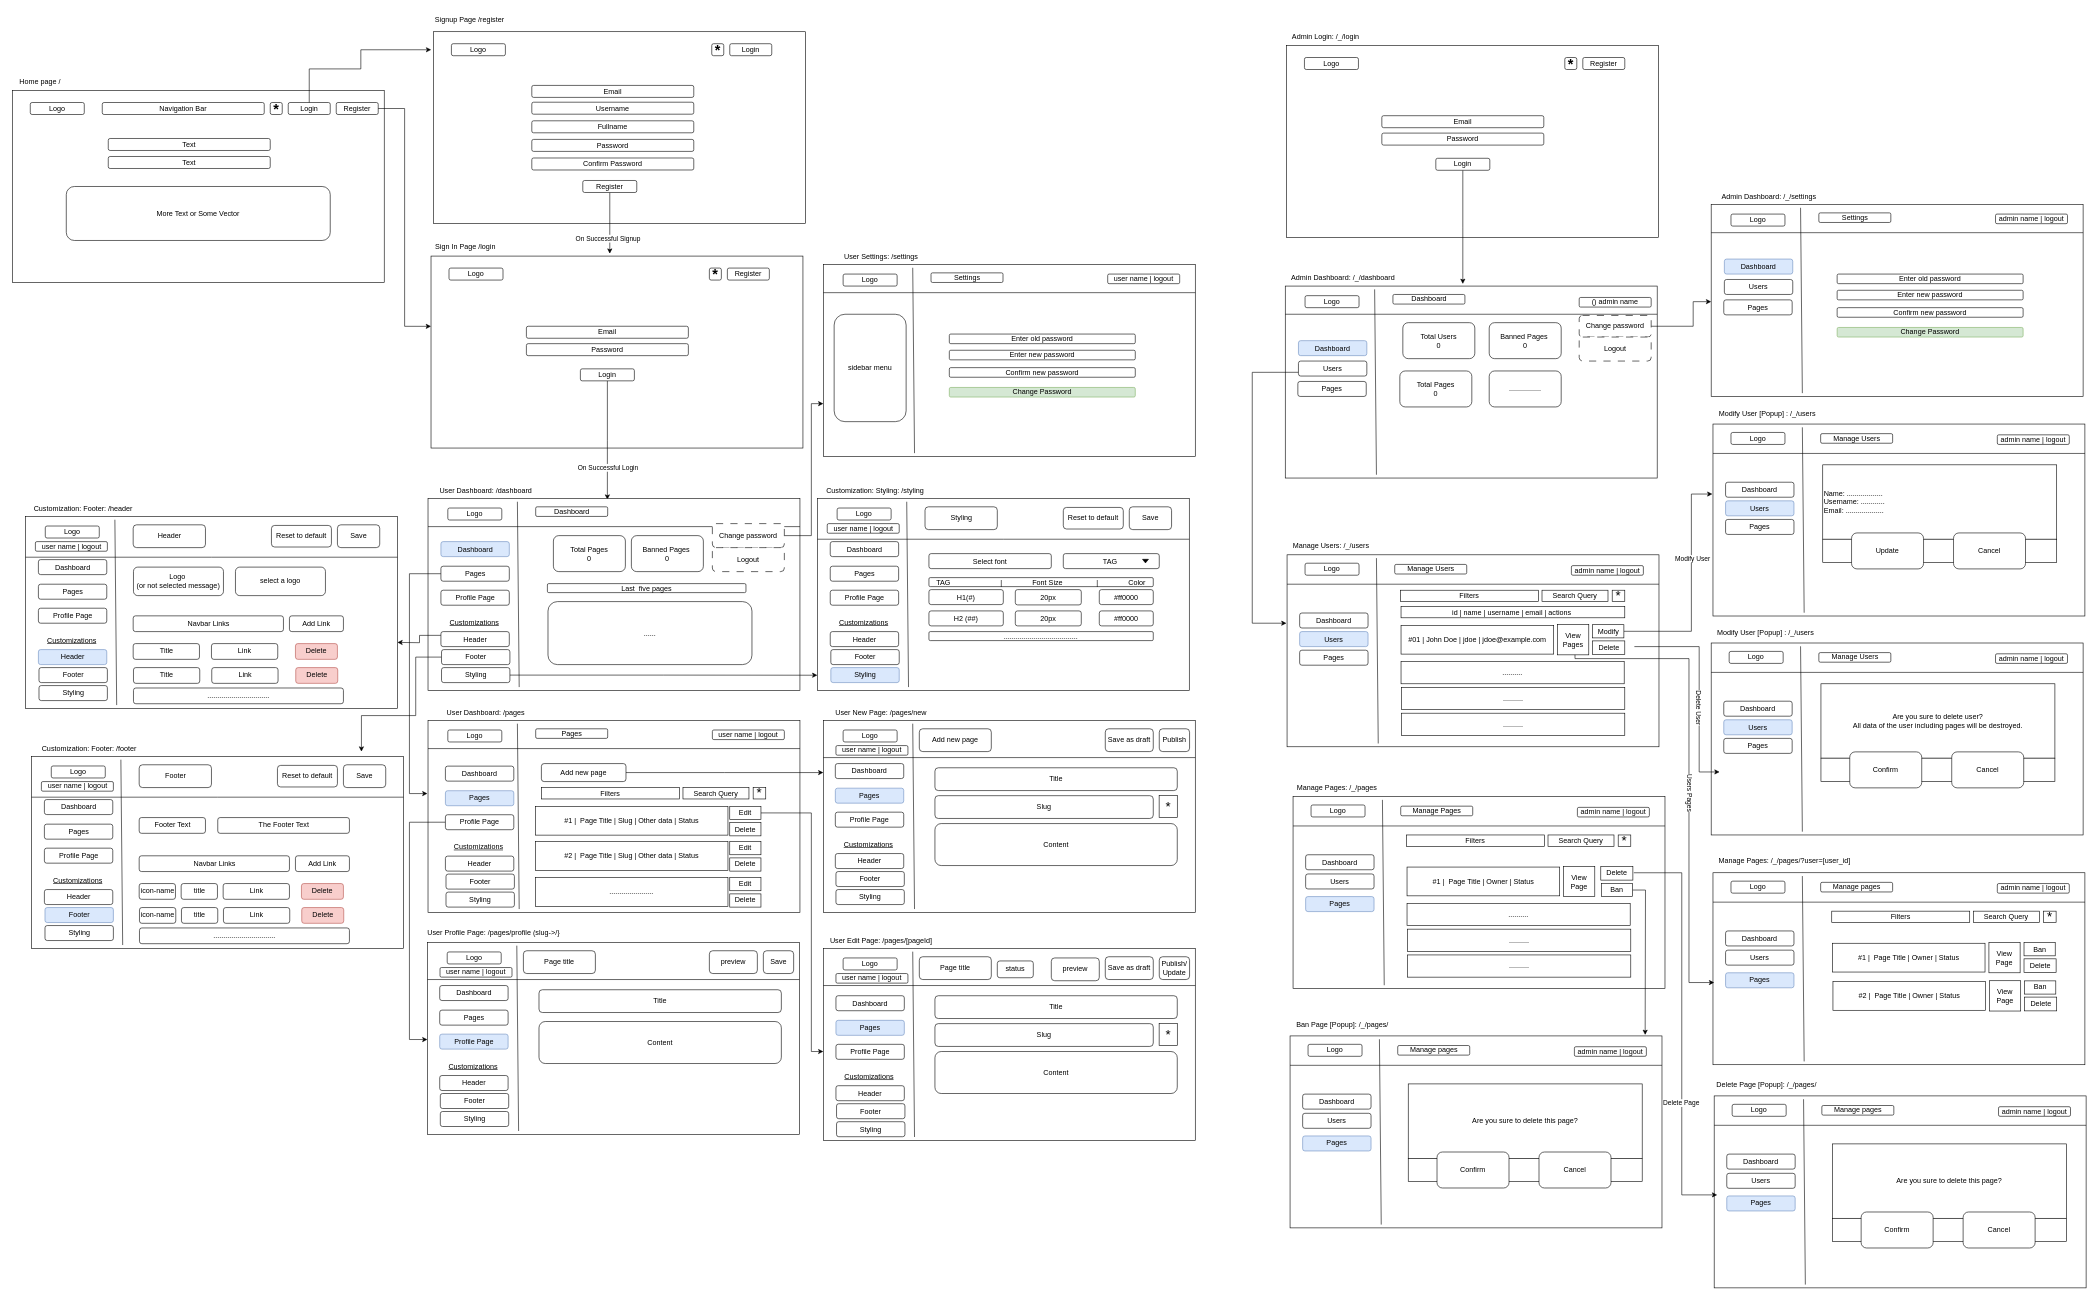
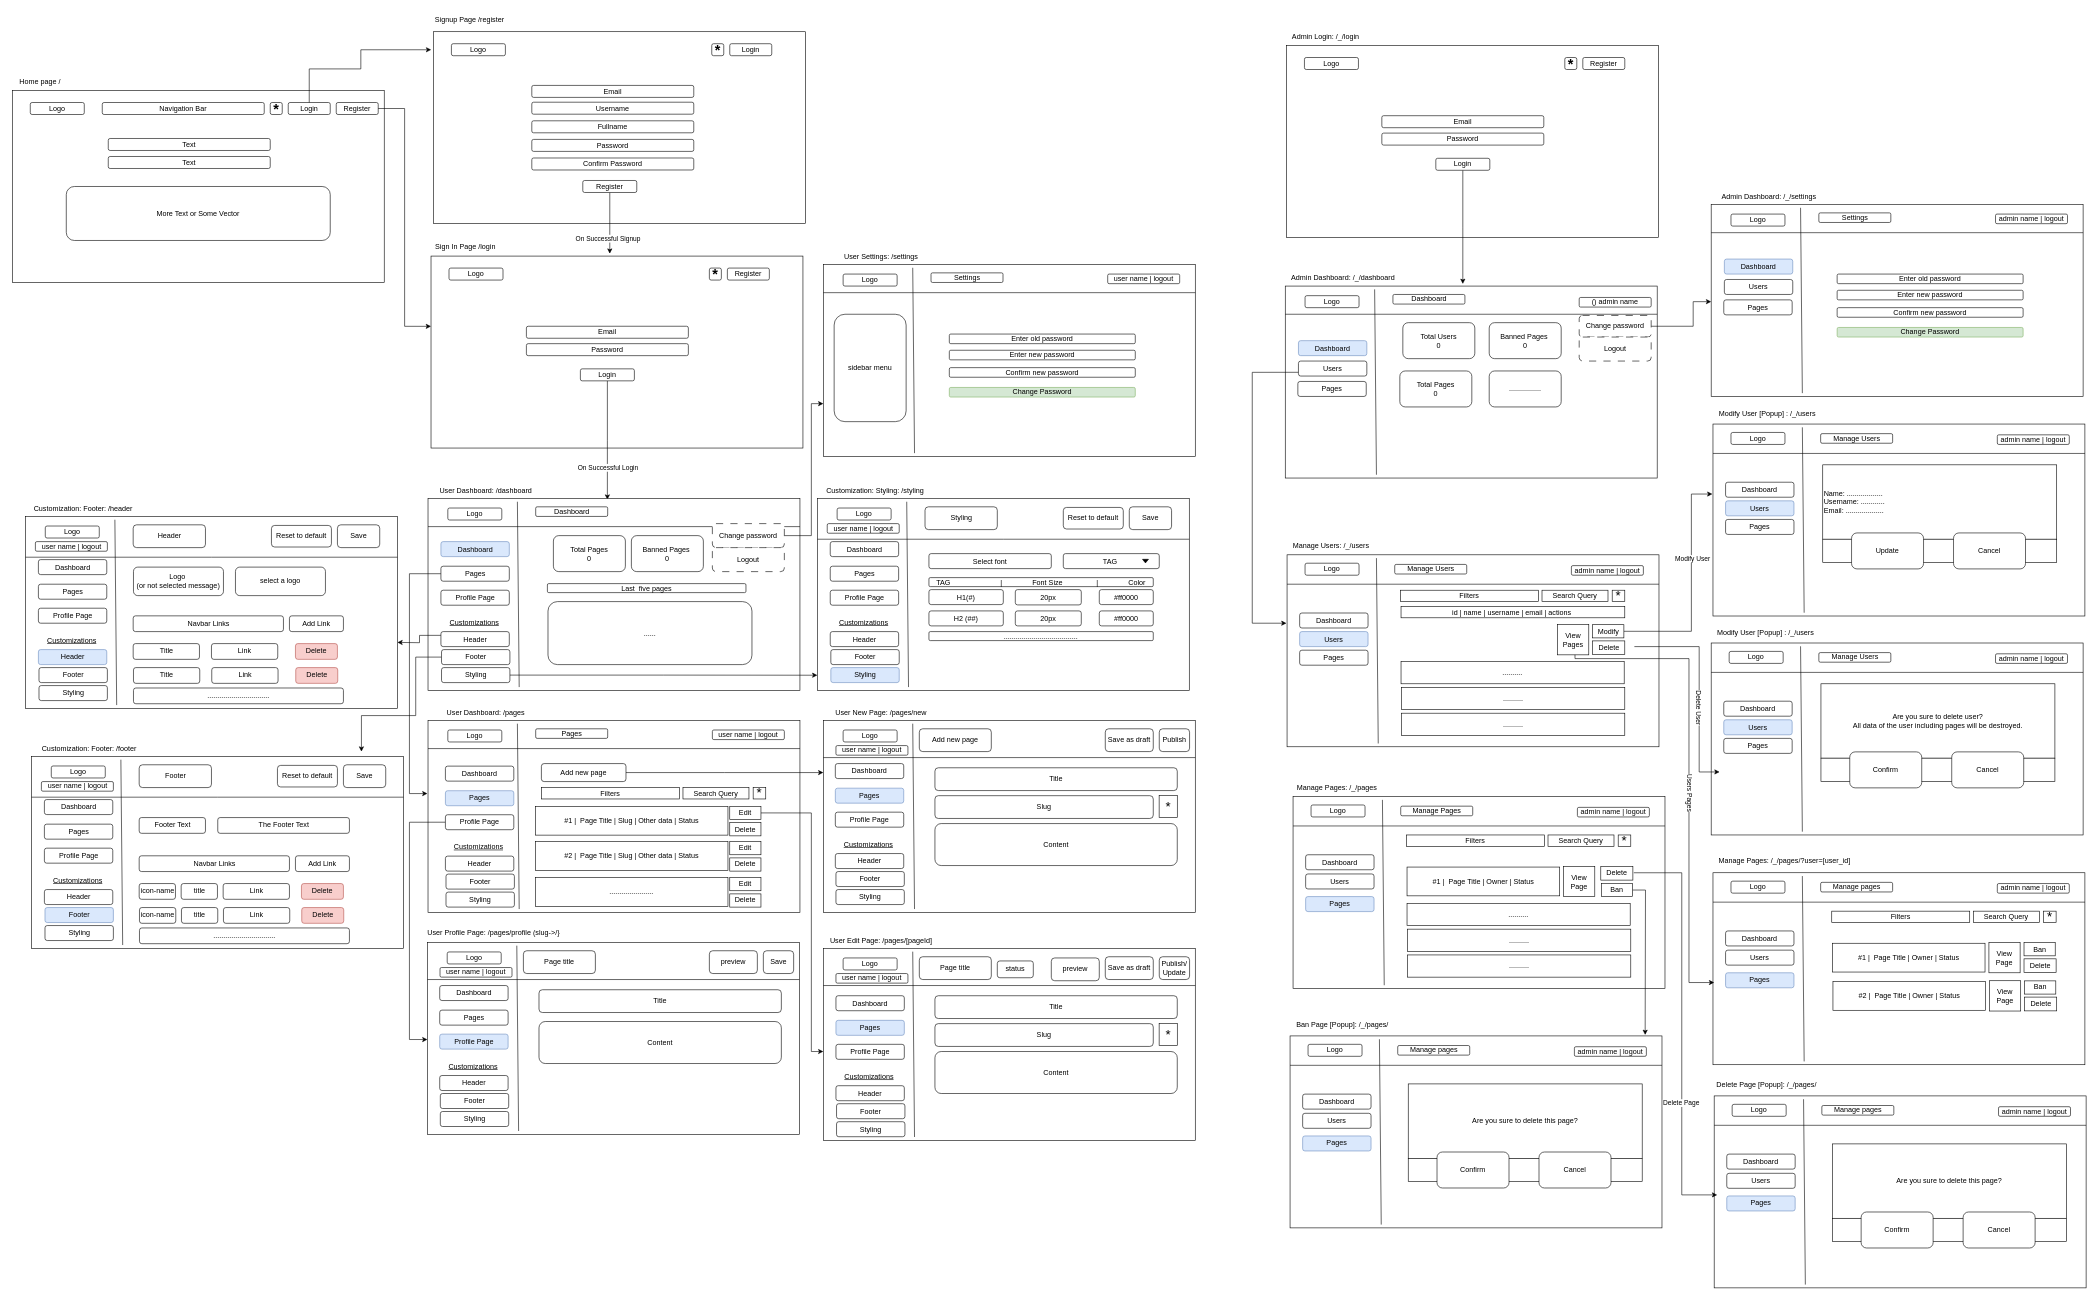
(1478, 640) -> none
